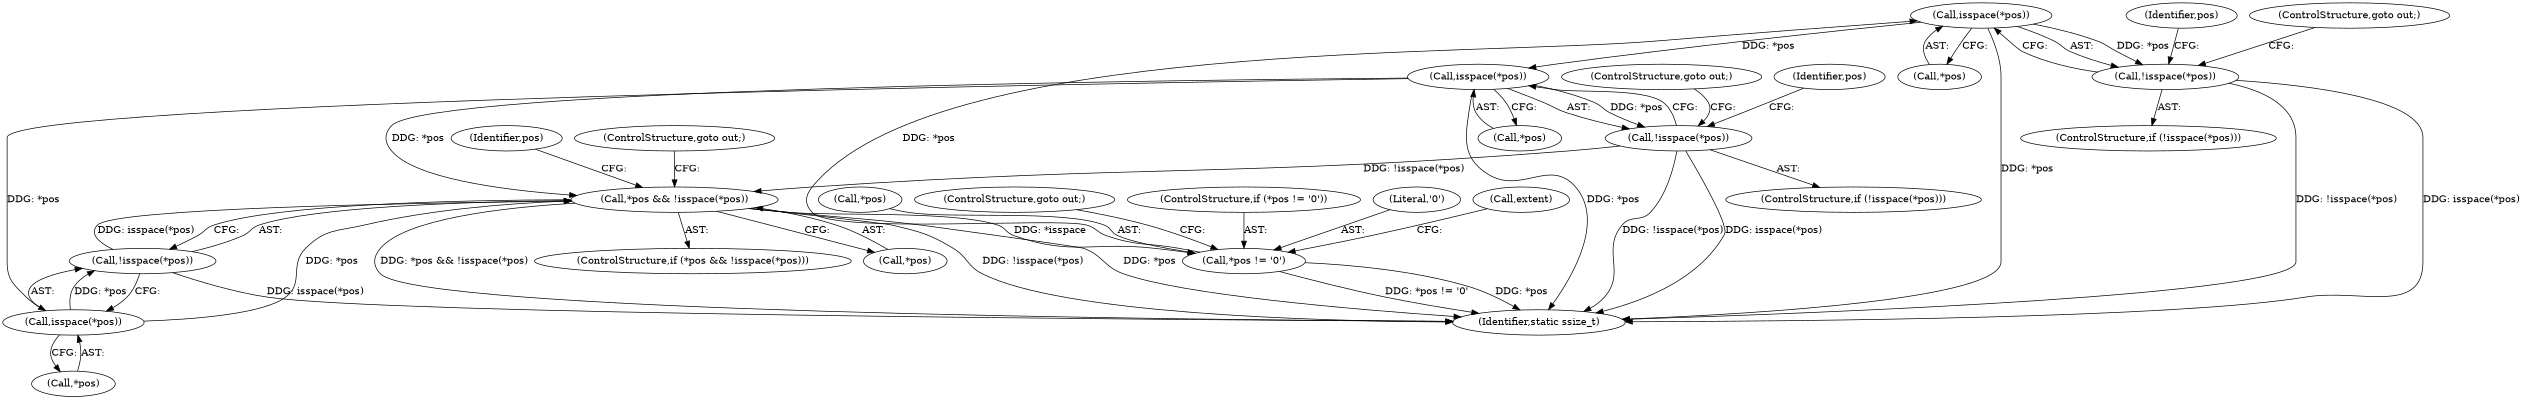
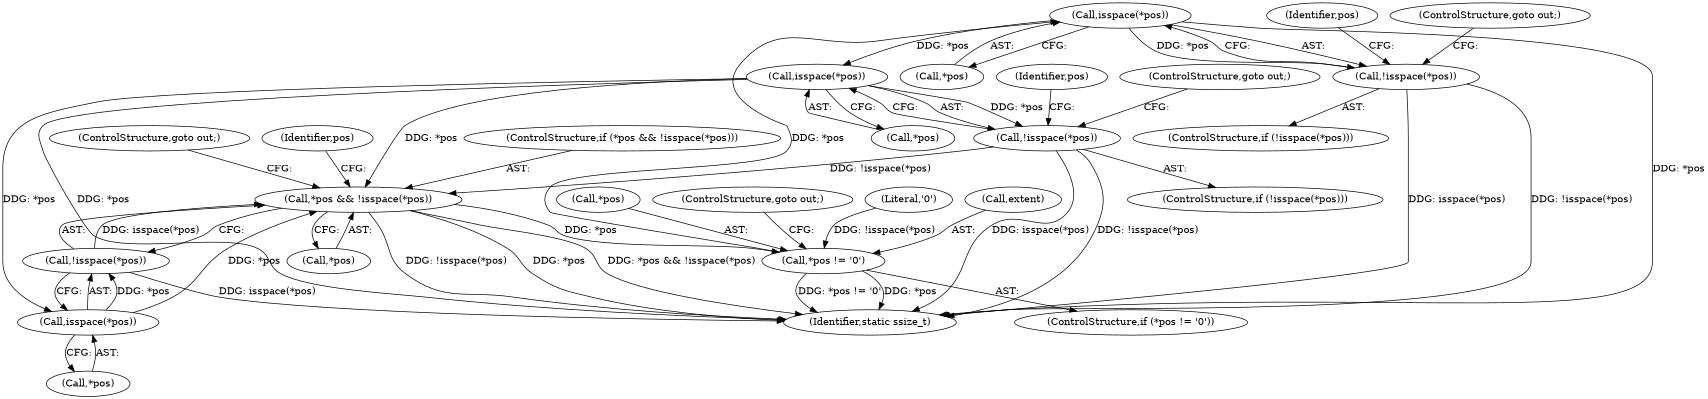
(683, 227) -> (492, 169)
(1244, 227) -> (968, 290)
(1050, 230) -> (591, 230)
(1355, 230) -> (885, 230)
(1431, 230) -> (965, 230)
